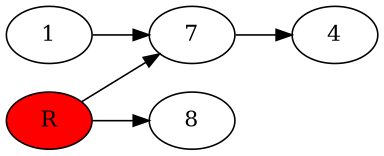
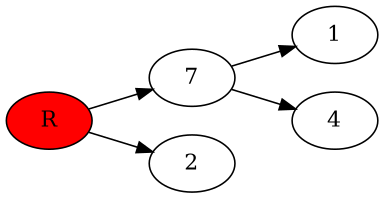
(113, 35) -> (256, 59)
(192, 121) -> (192, 164)
